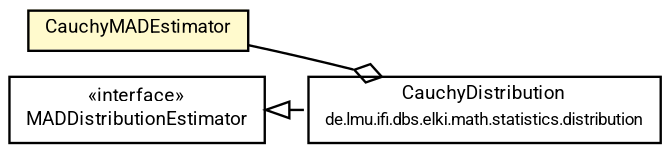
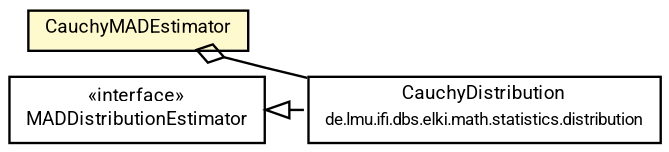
(301, 57) -> (266, 68)
